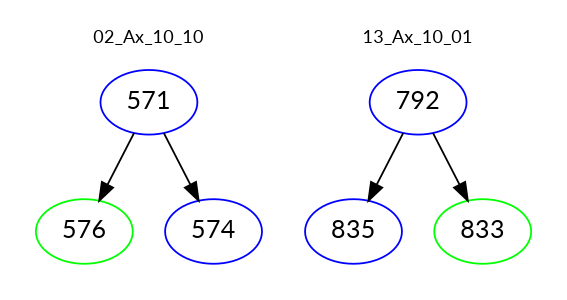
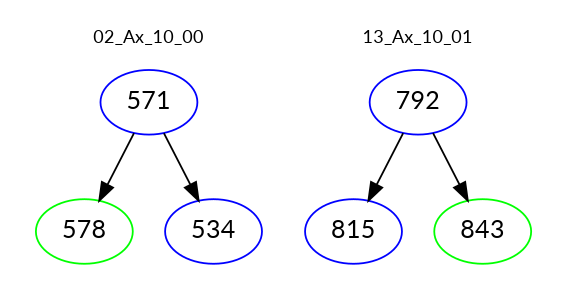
(149, 39) -> (149, 39)
(84, 231) -> (84, 231)
(214, 231) -> (214, 231)
(354, 231) -> (354, 231)
(483, 231) -> (483, 231)
